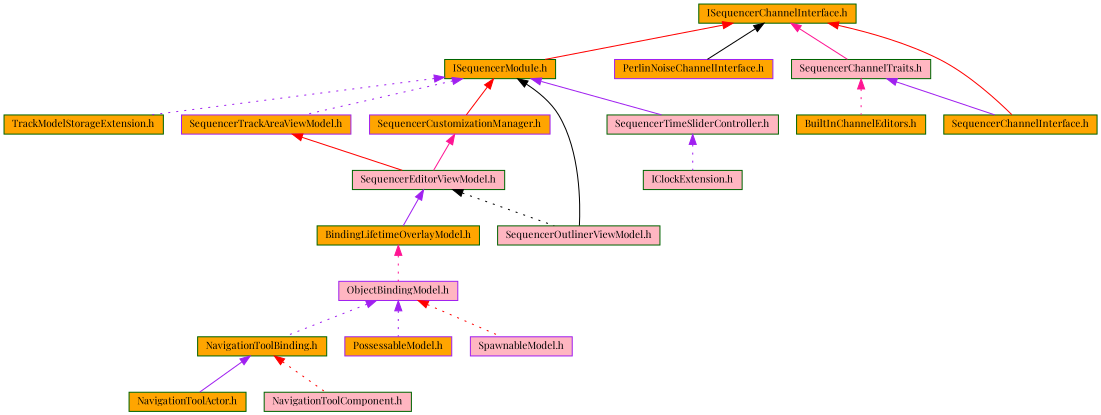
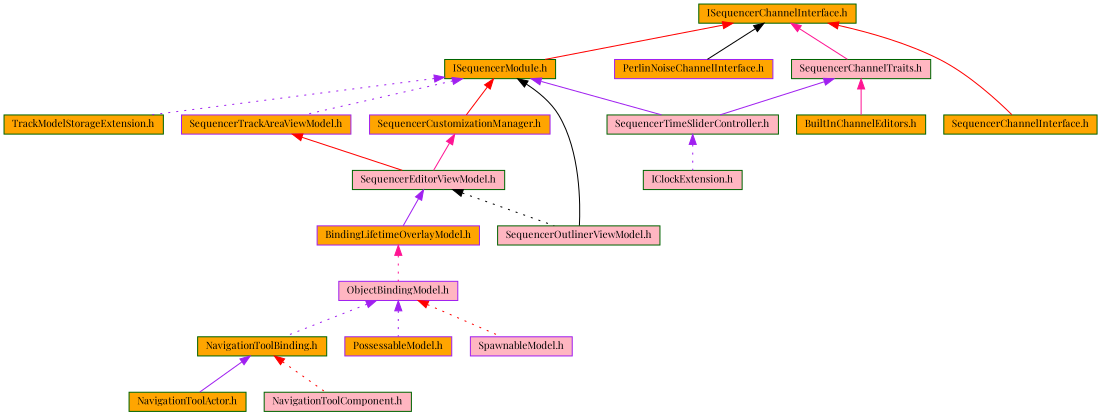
(945, 98) -> (772, 98)
(861, 102) -> (861, 102)
(398, 235) -> (398, 235)
